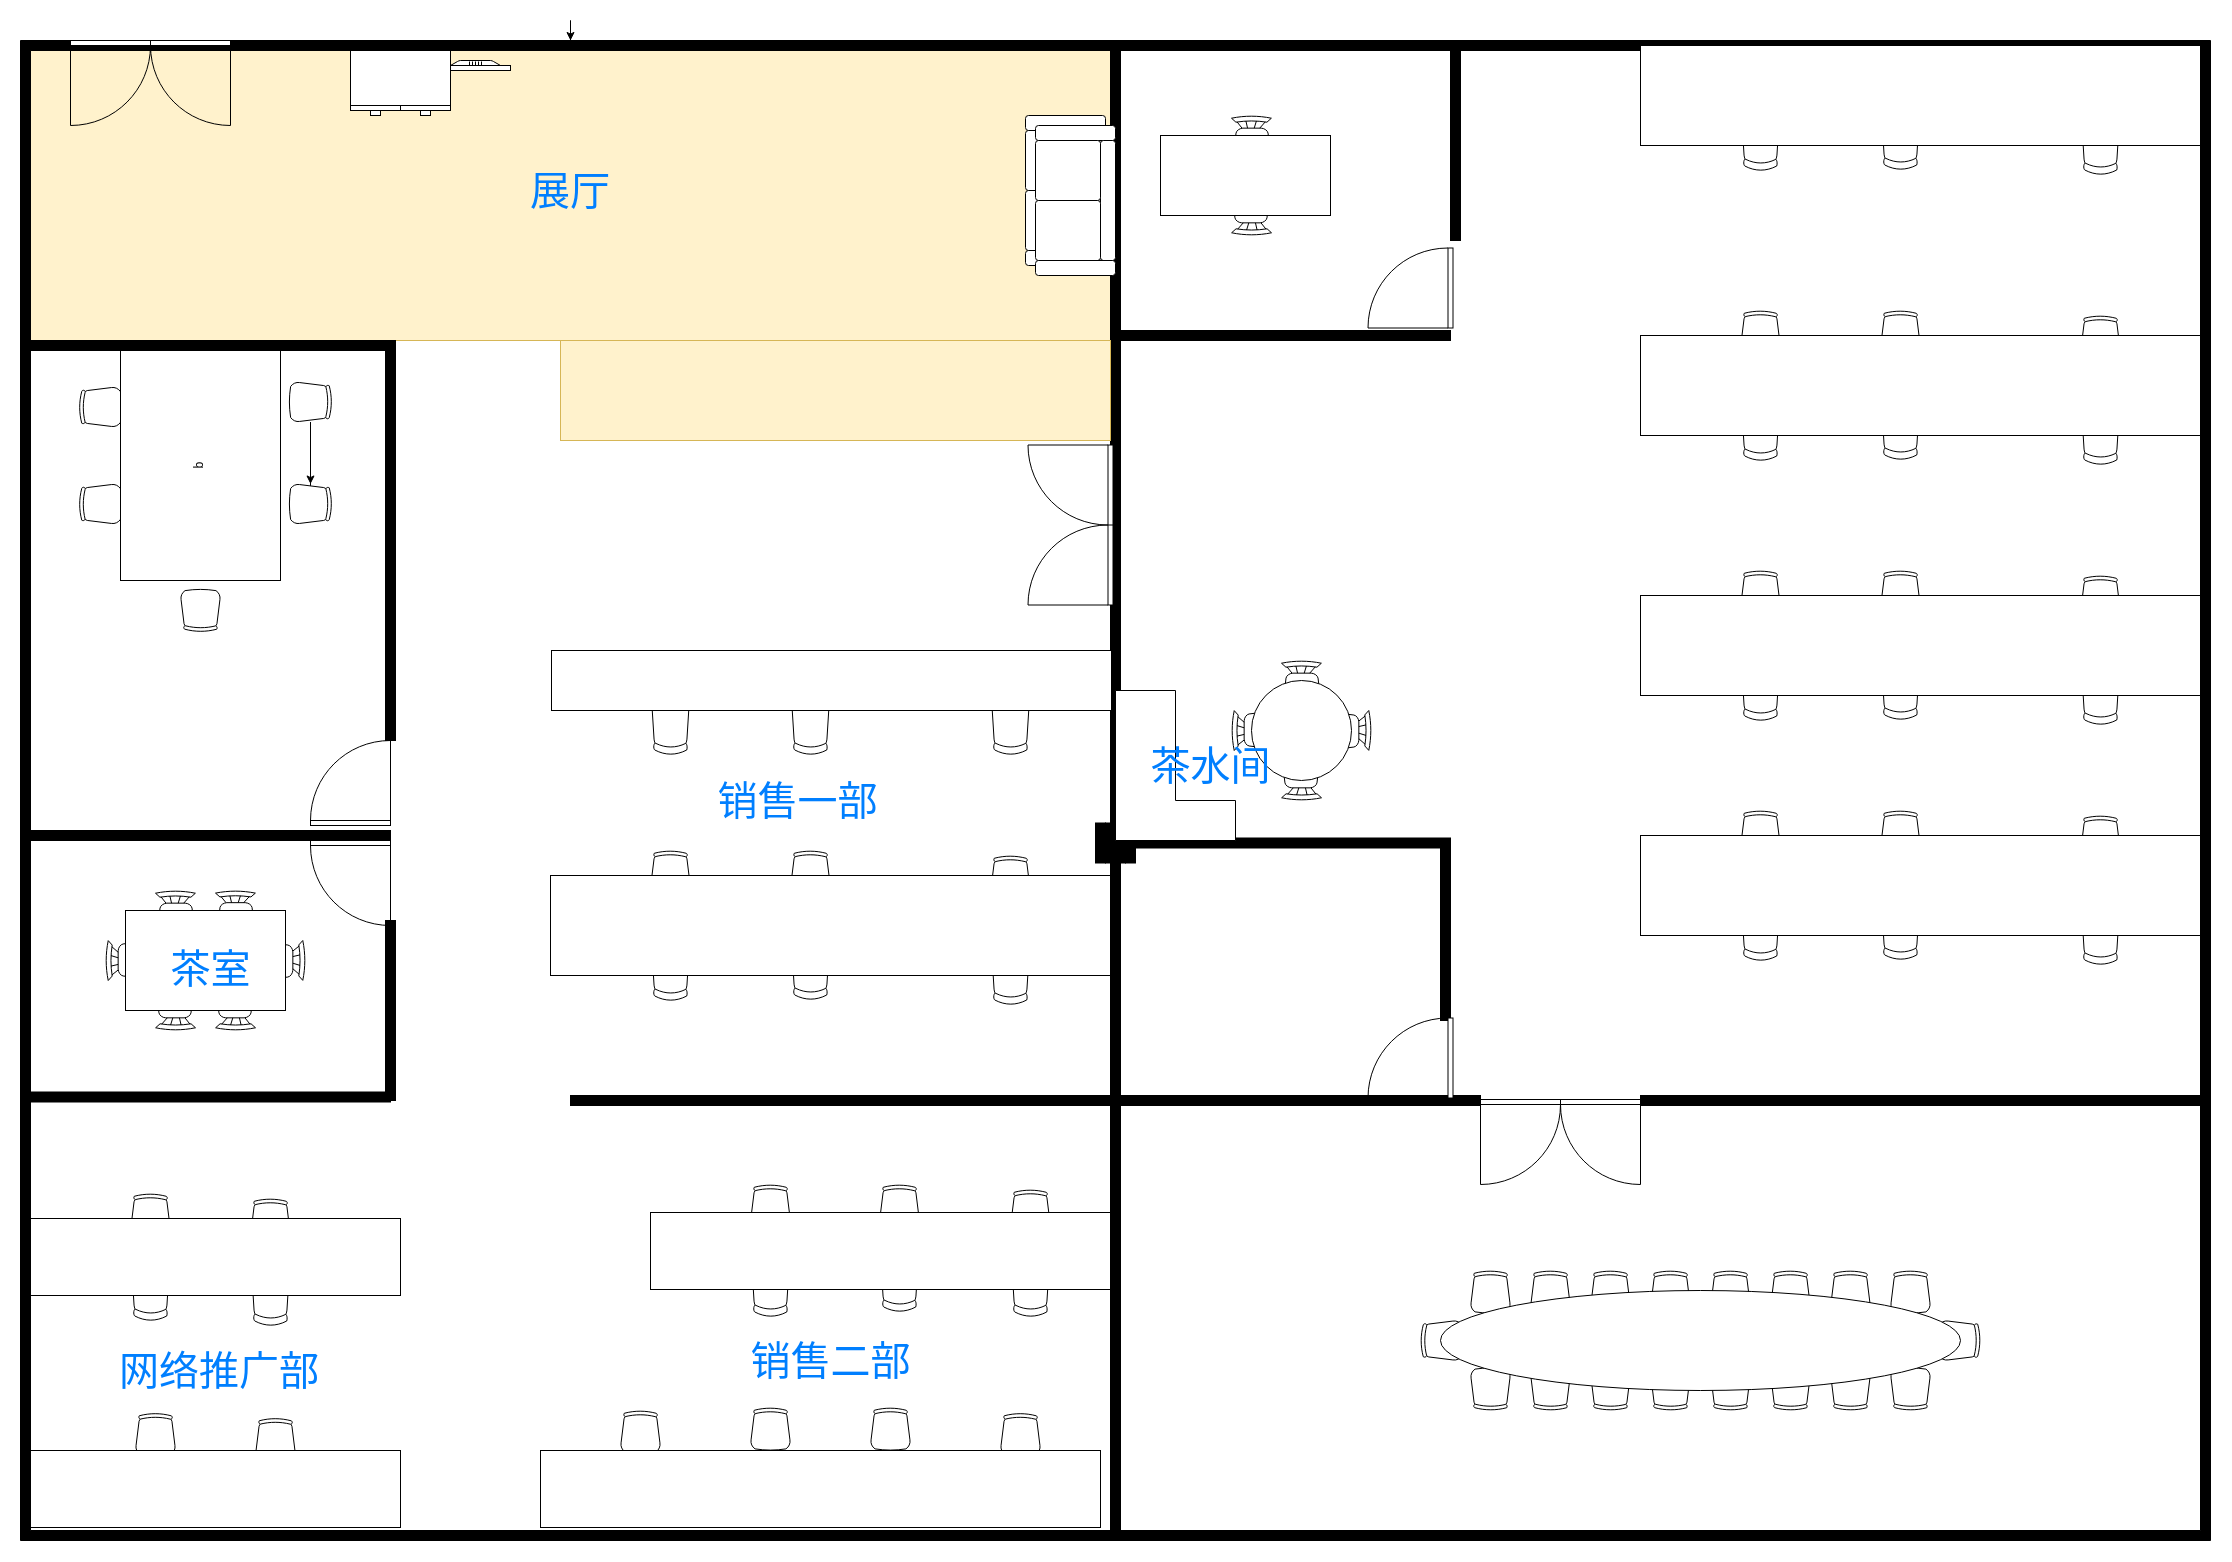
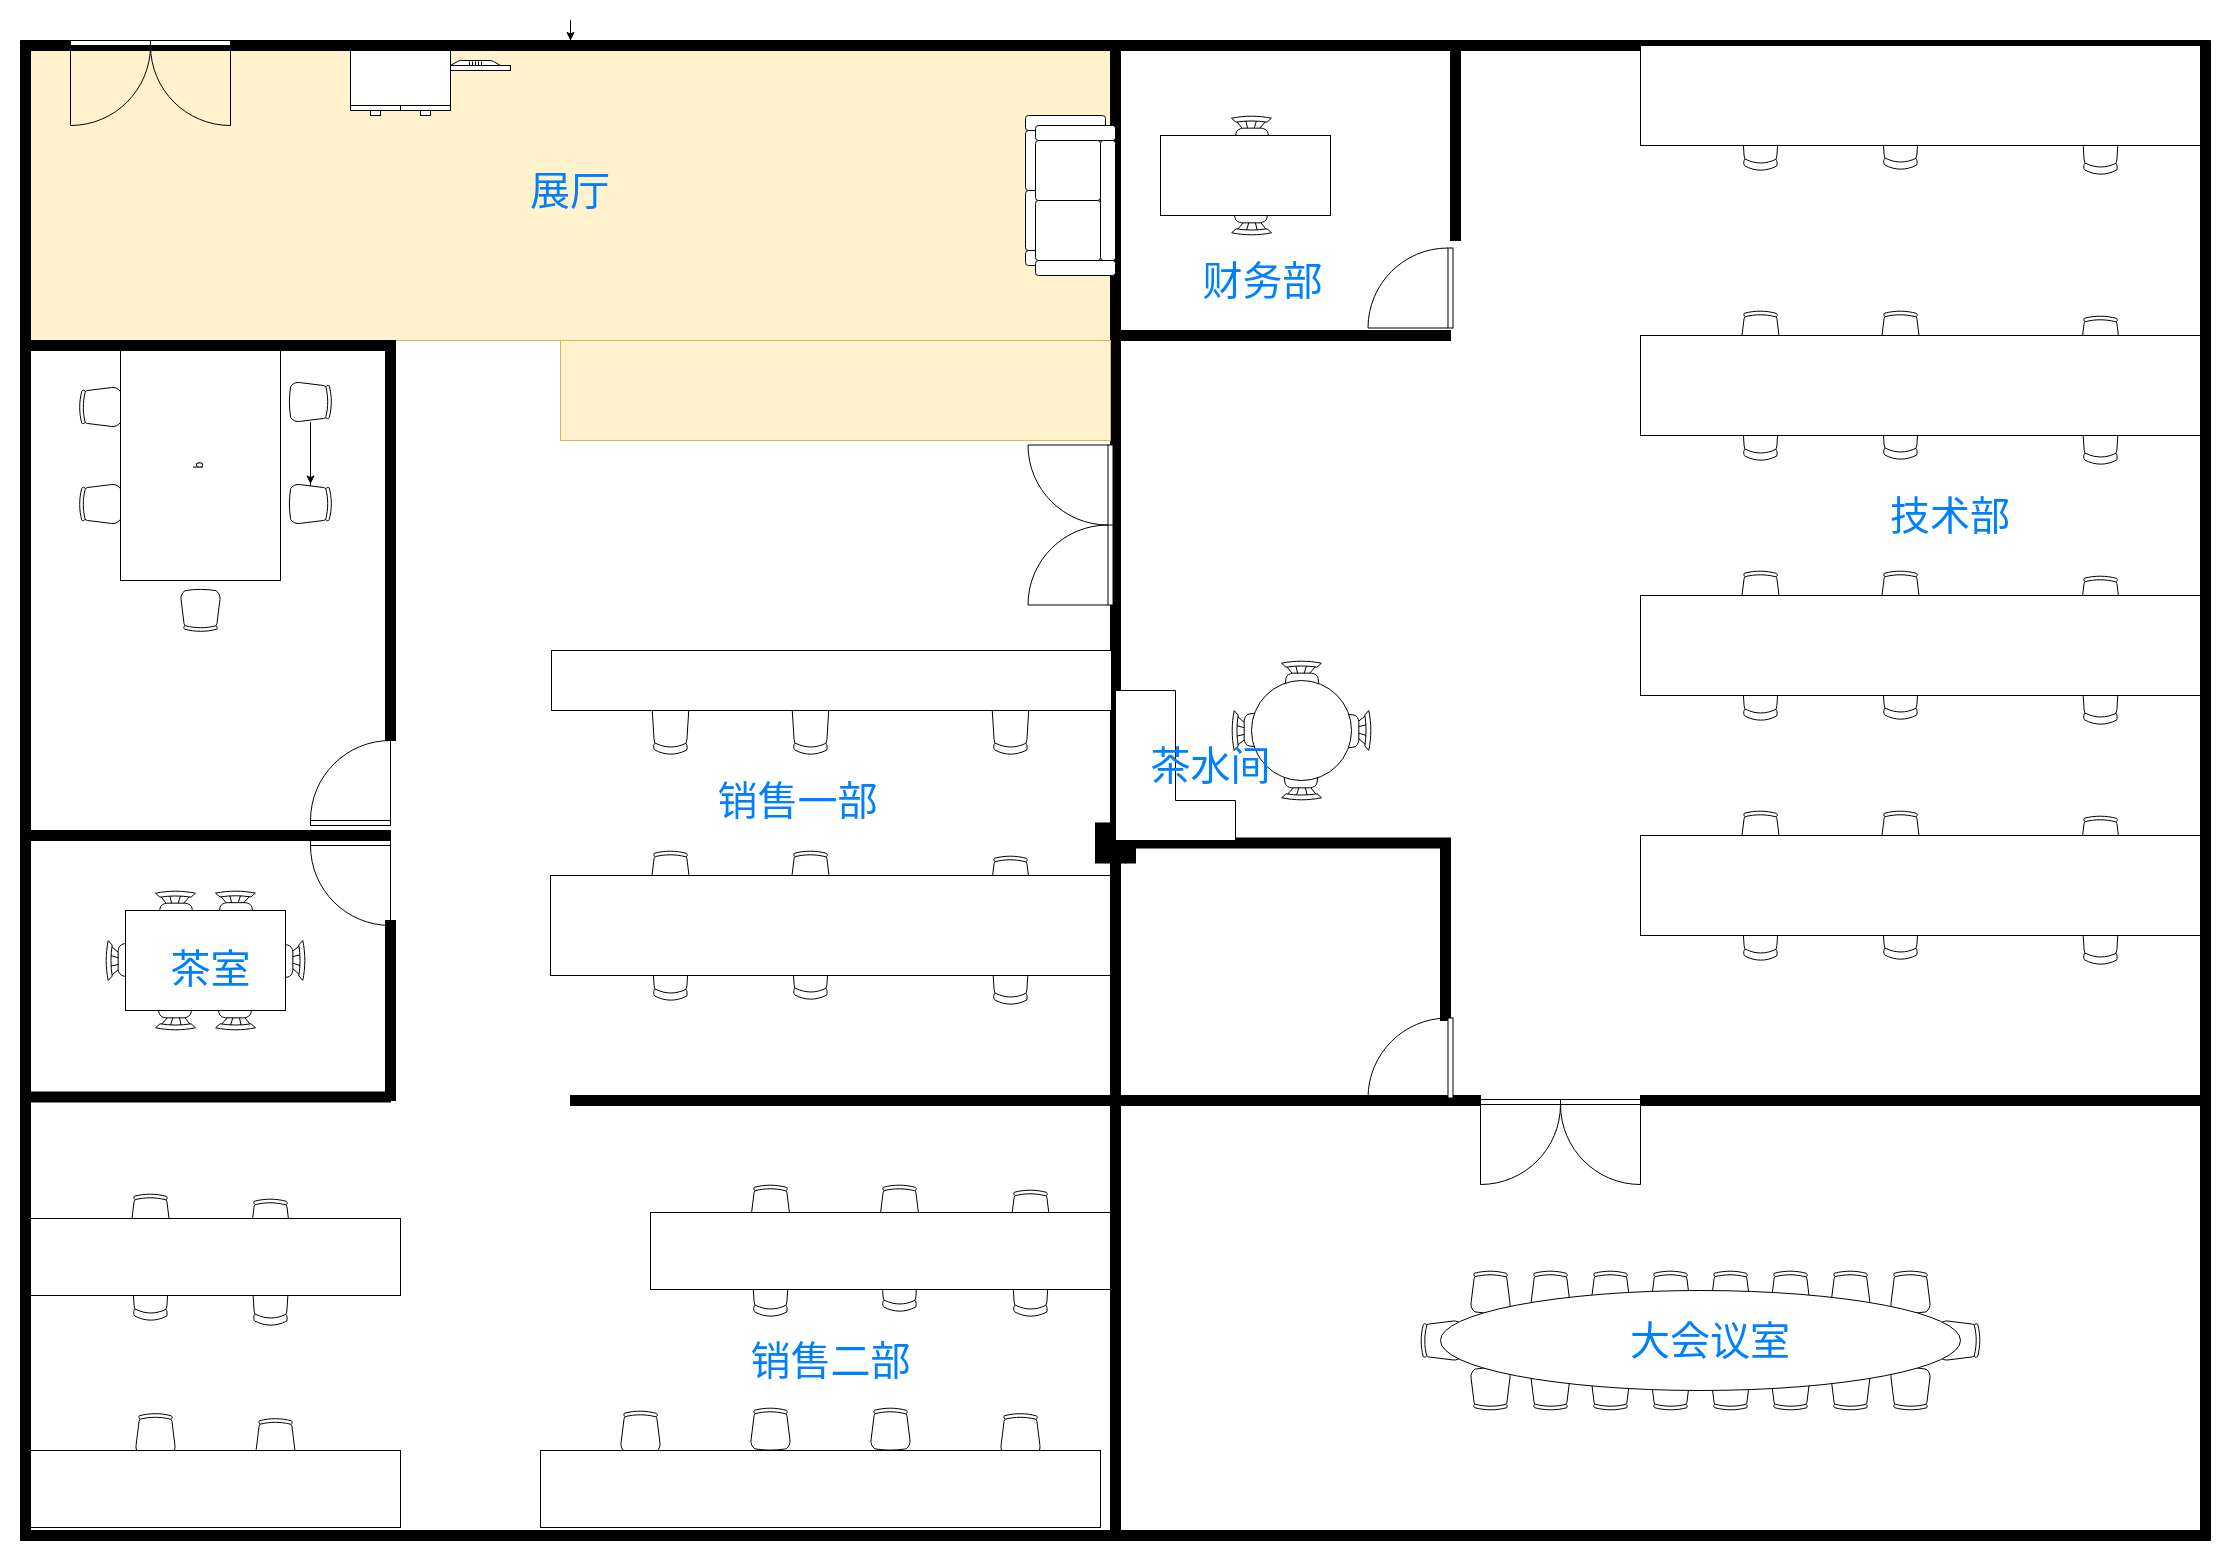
none -> (1263, 281)
none -> (1951, 516)
none -> (1711, 1341)
(219, 1371) -> none
